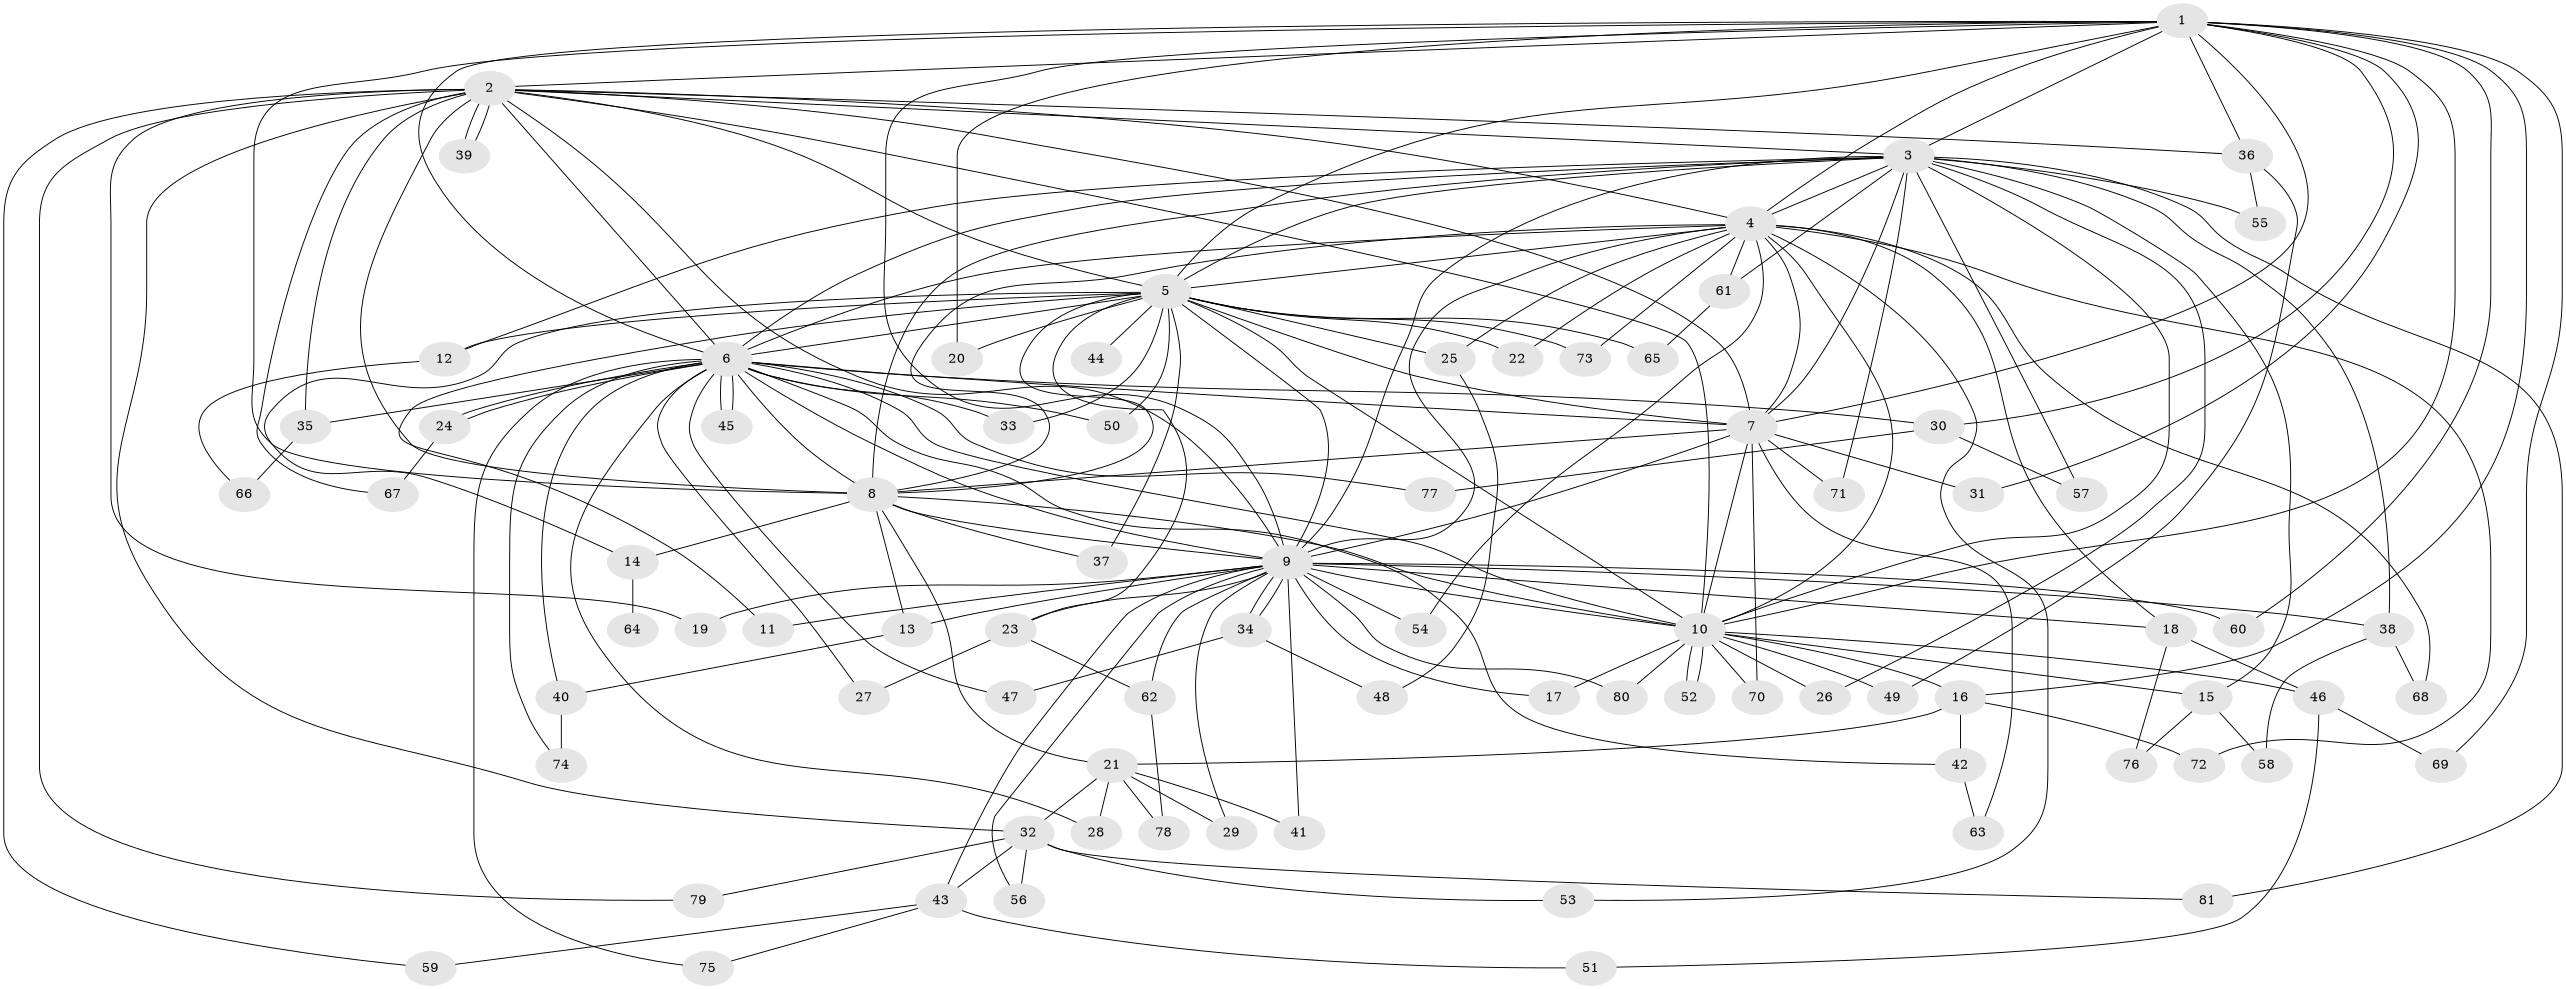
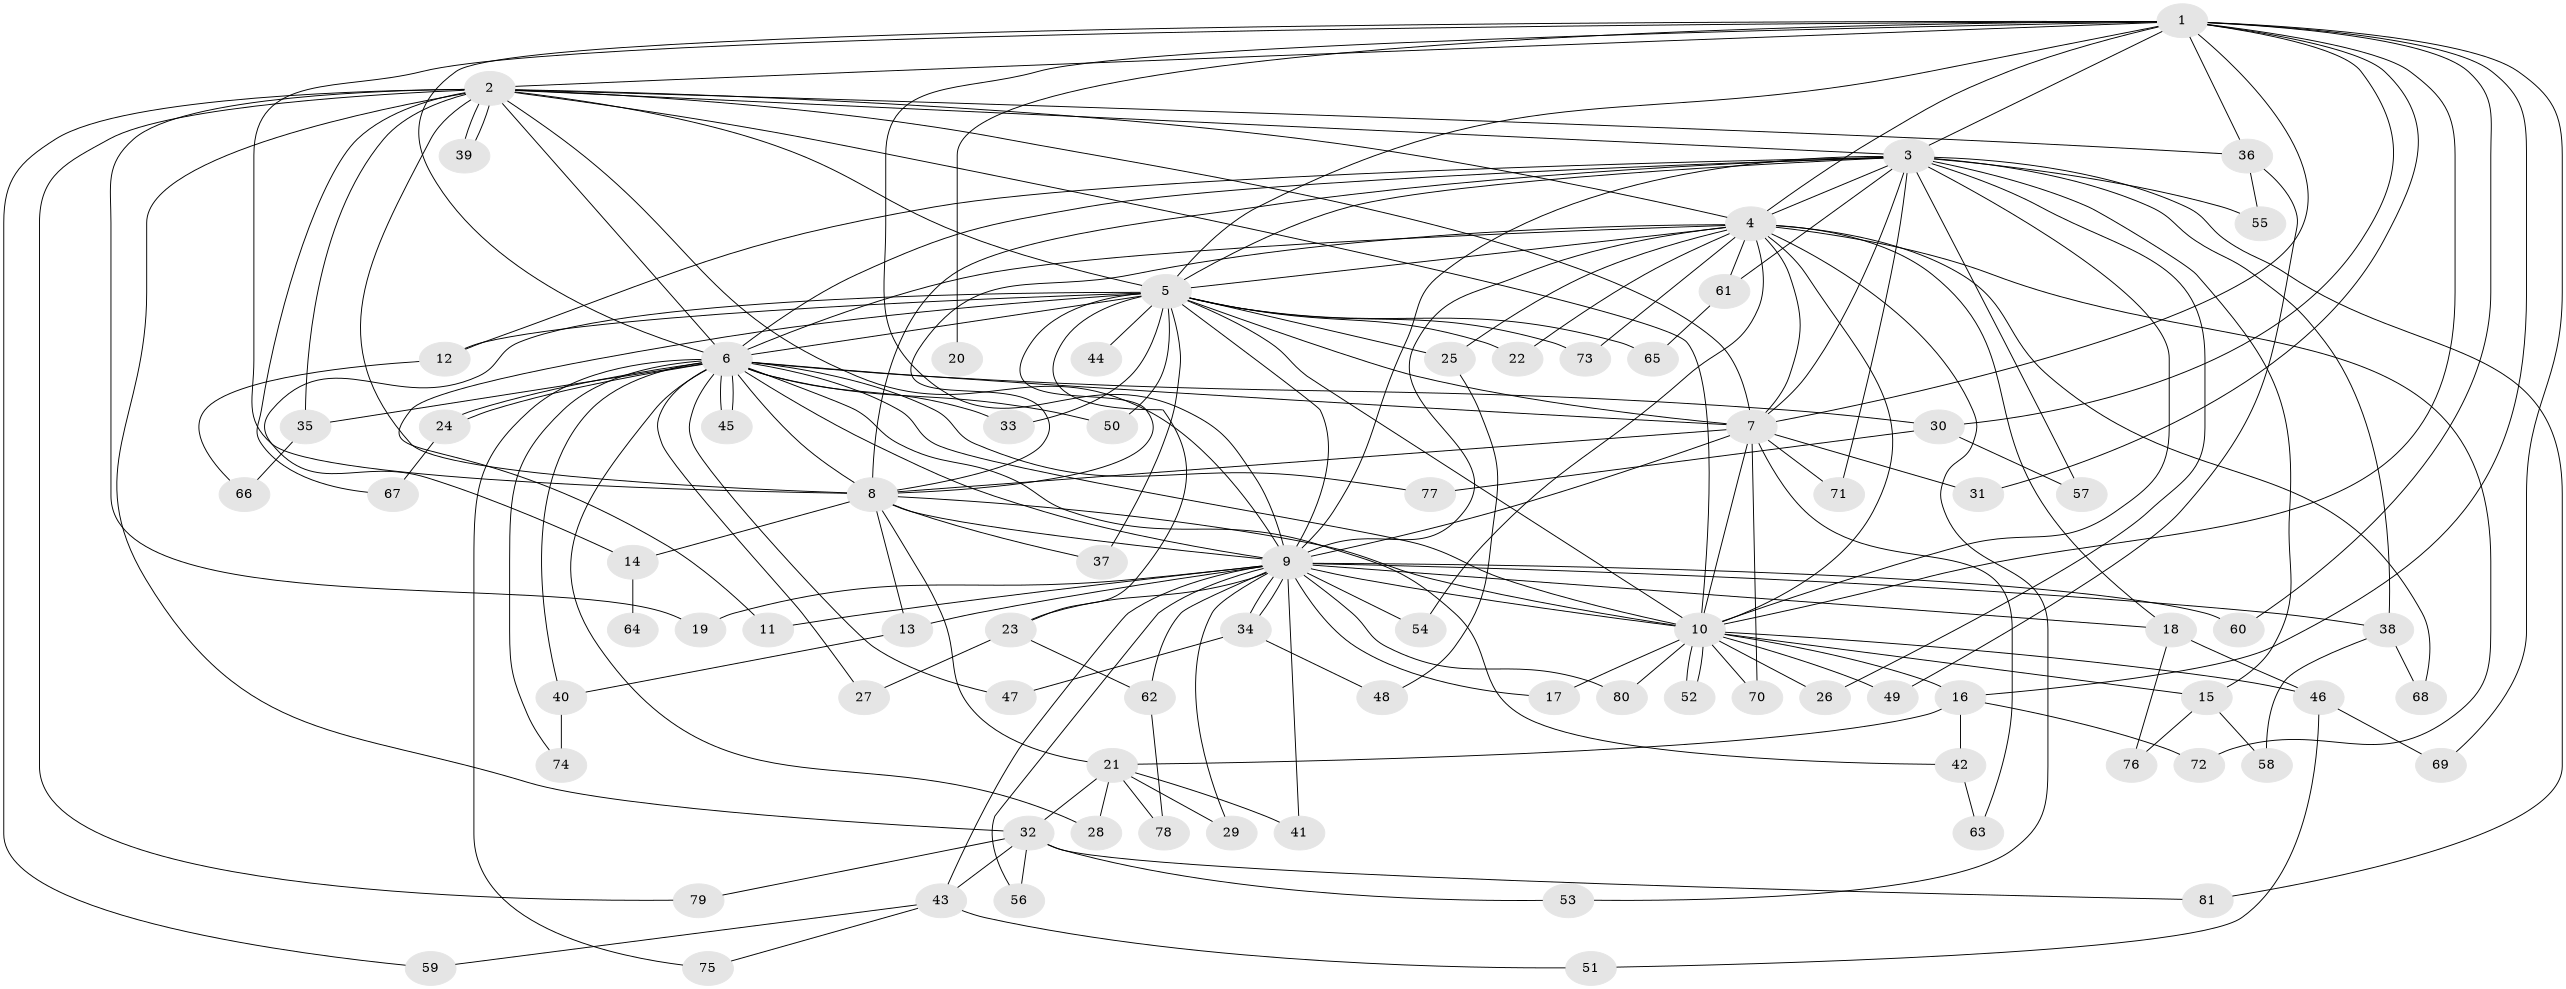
(1068, 319) -> none
